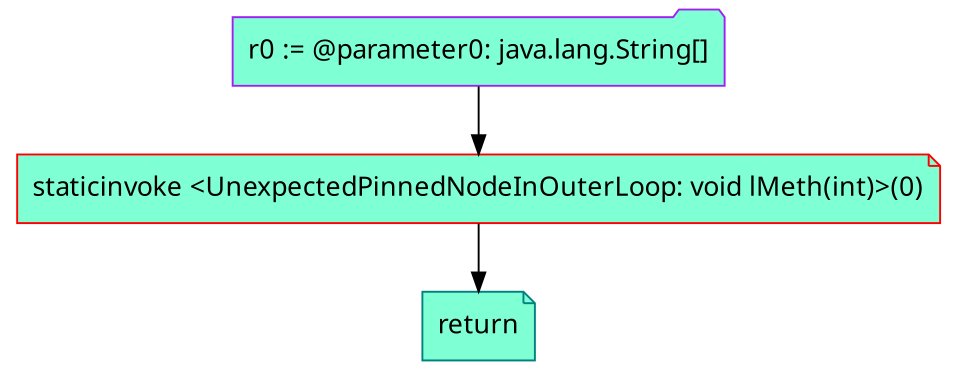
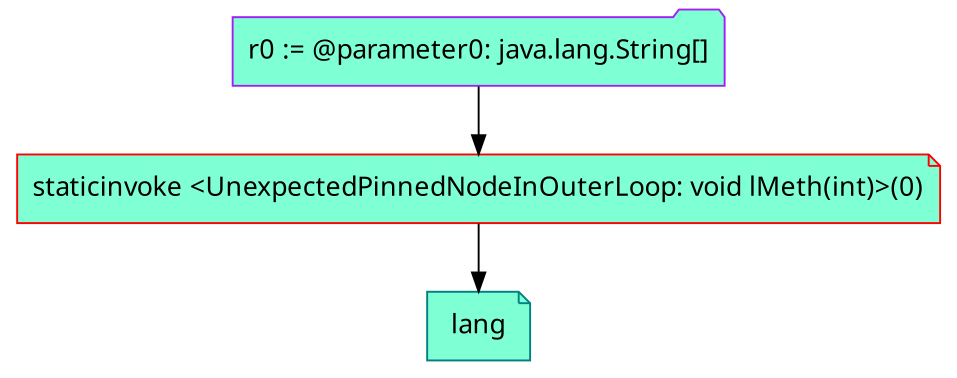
(479, 326) -> (479, 326)
